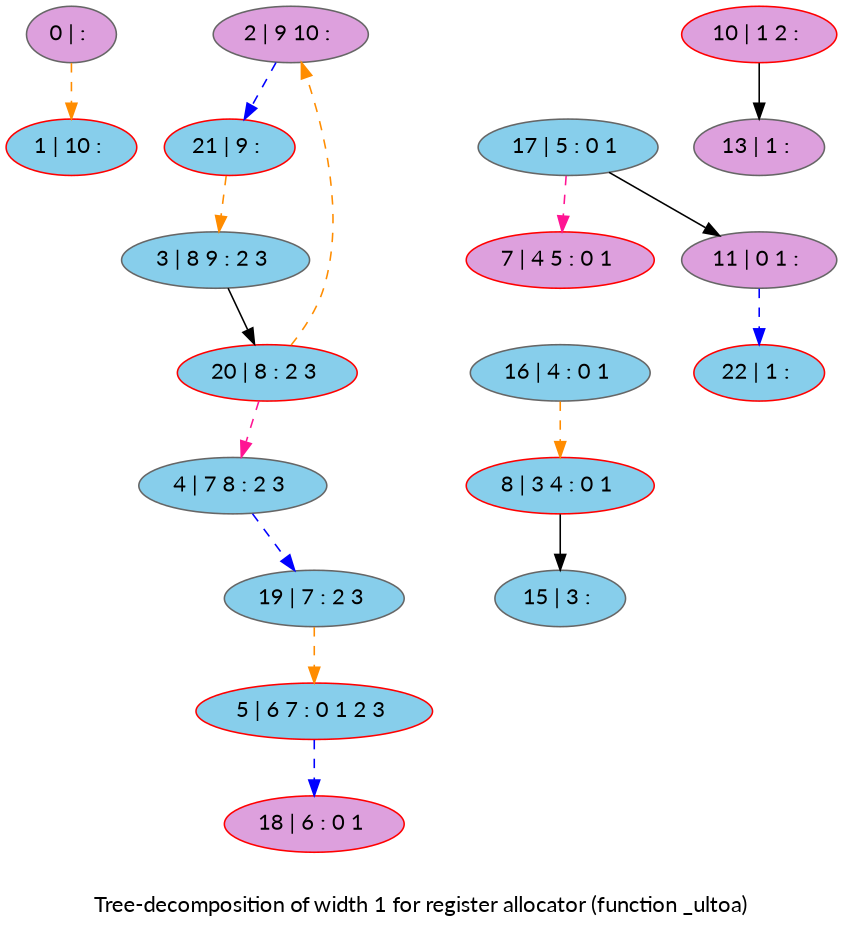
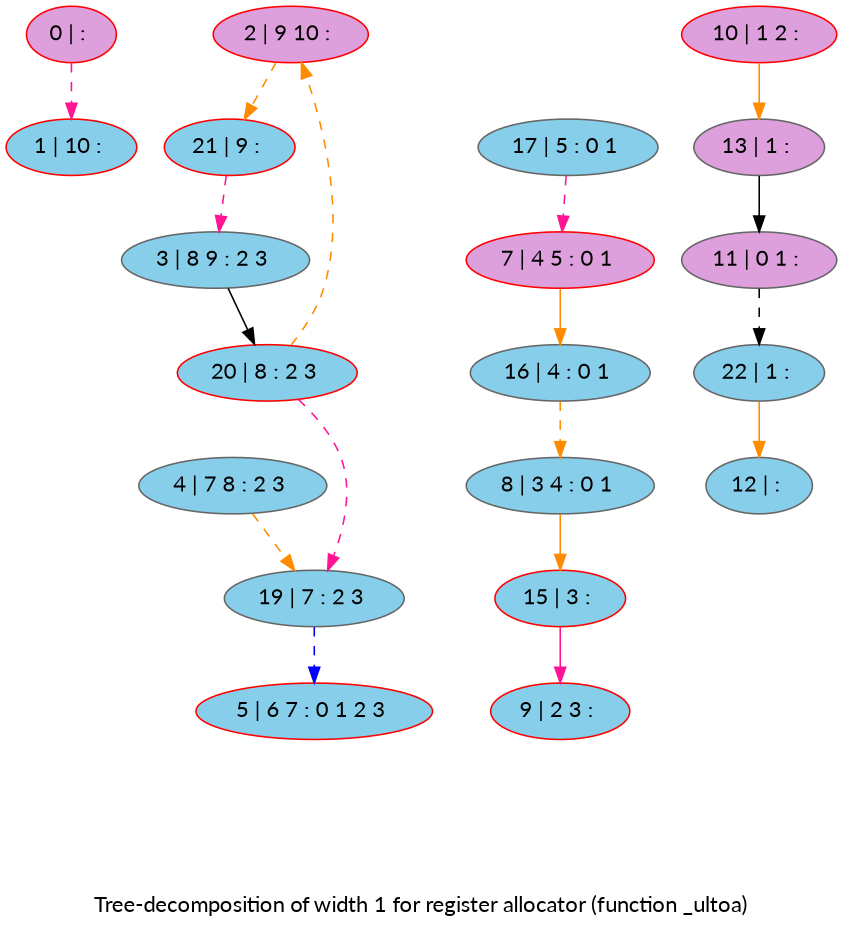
(71, 34) -> (71, 34)
(291, 34) -> (291, 34)
(71, 83) -> (71, 83)
(759, 83) -> (759, 83)
(264, 84) -> (264, 84)
(224, 196) -> (224, 196)
(657, 200) -> (759, 196)
none -> (560, 309)
(759, 309) -> (759, 309)
(759, 373) -> (759, 373)
(253, 421) -> (345, 471)
(560, 486) -> (560, 486)
none -> (759, 486)
(560, 534) -> (560, 534)
(269, 536) -> (269, 536)
(560, 598) -> (560, 598)
(314, 647) -> (314, 647)
none -> (560, 711)
(314, 824) -> none
